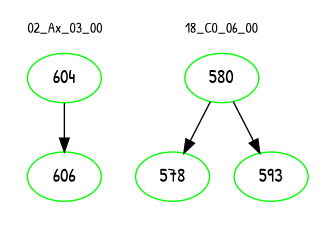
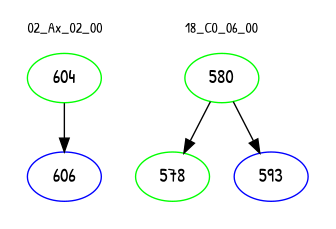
(65, 29) -> (65, 29)
(64, 177) -> (64, 177)
(271, 177) -> (271, 177)
